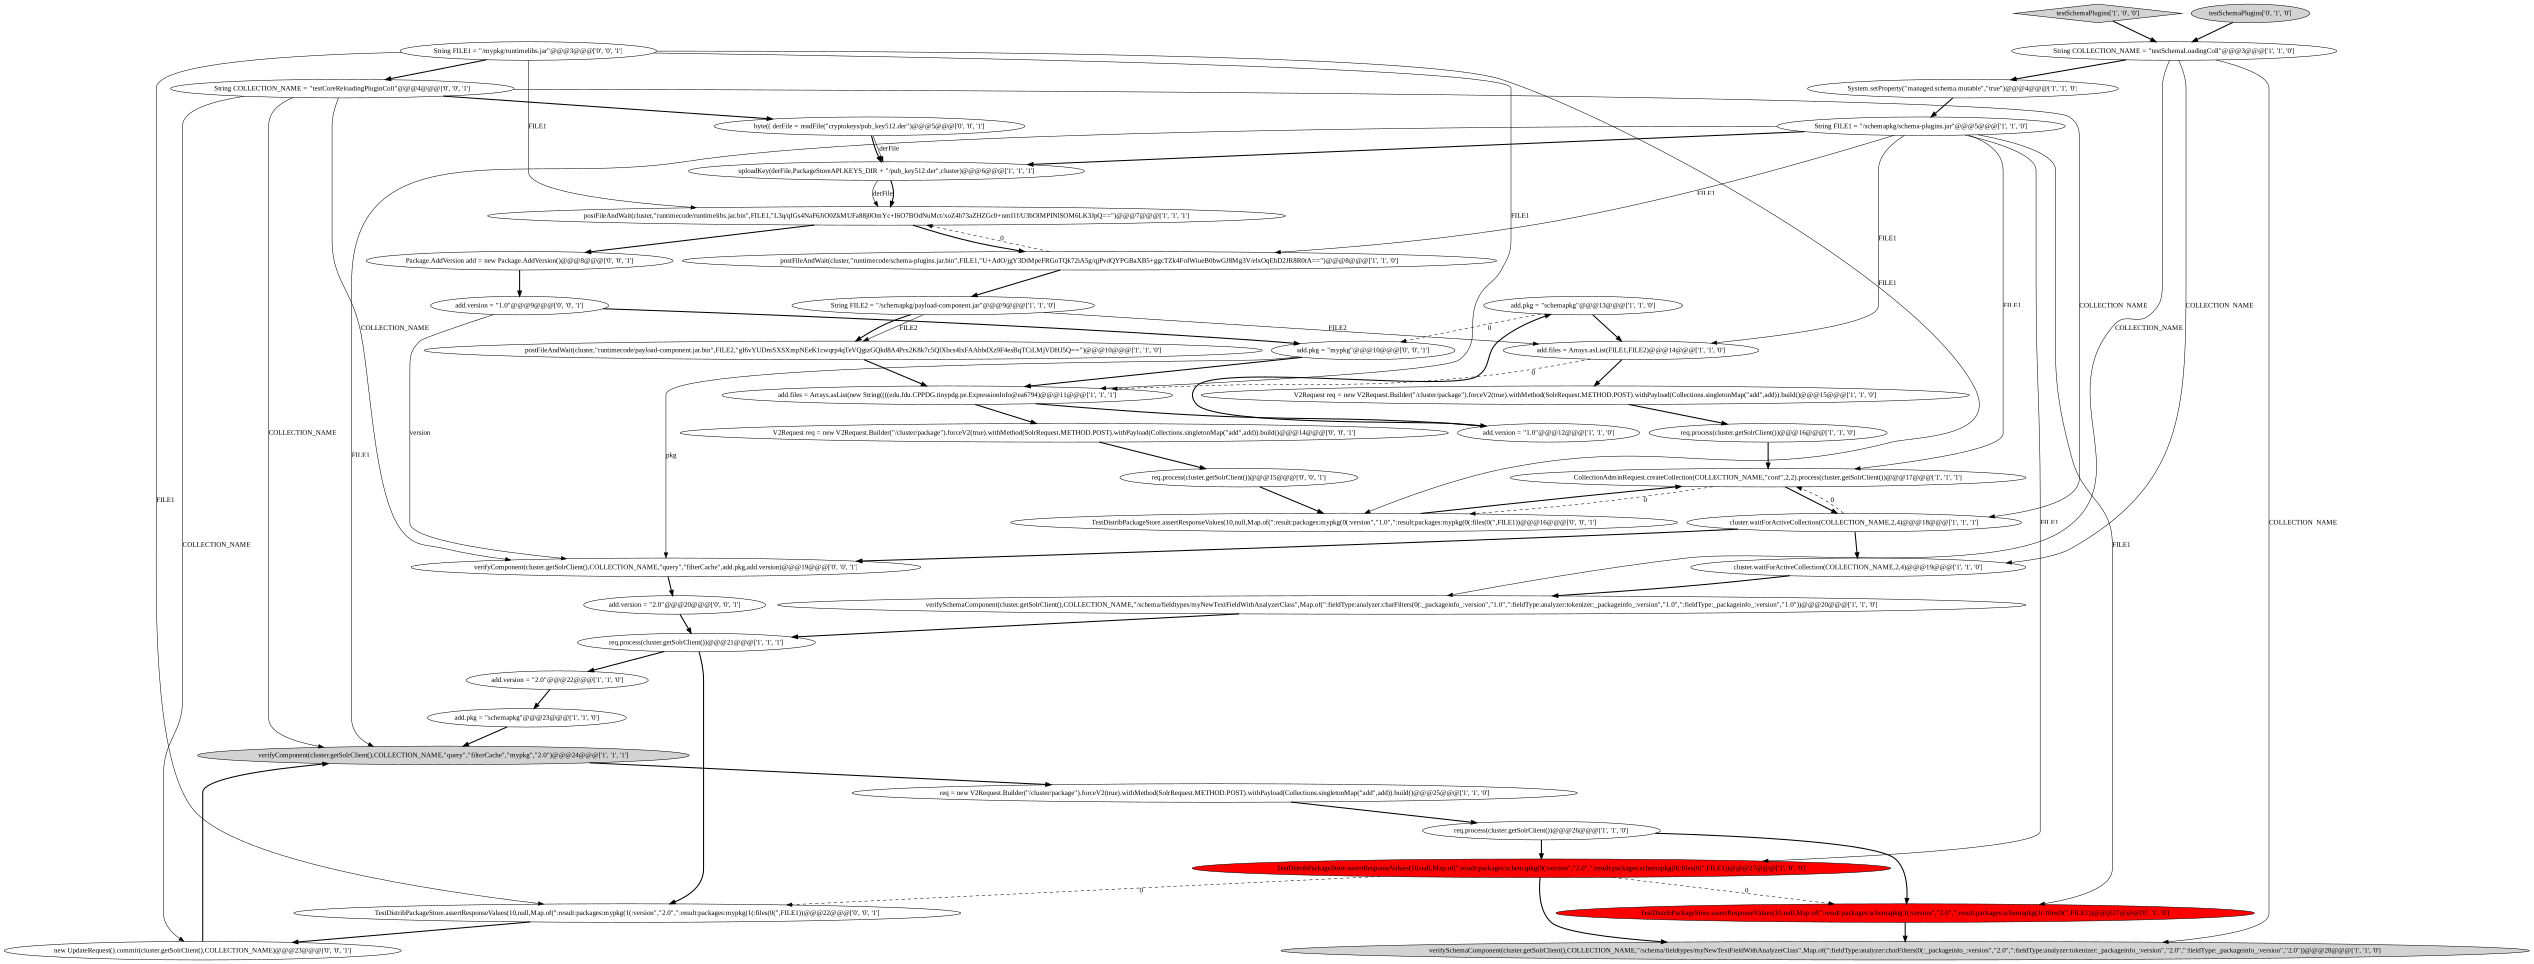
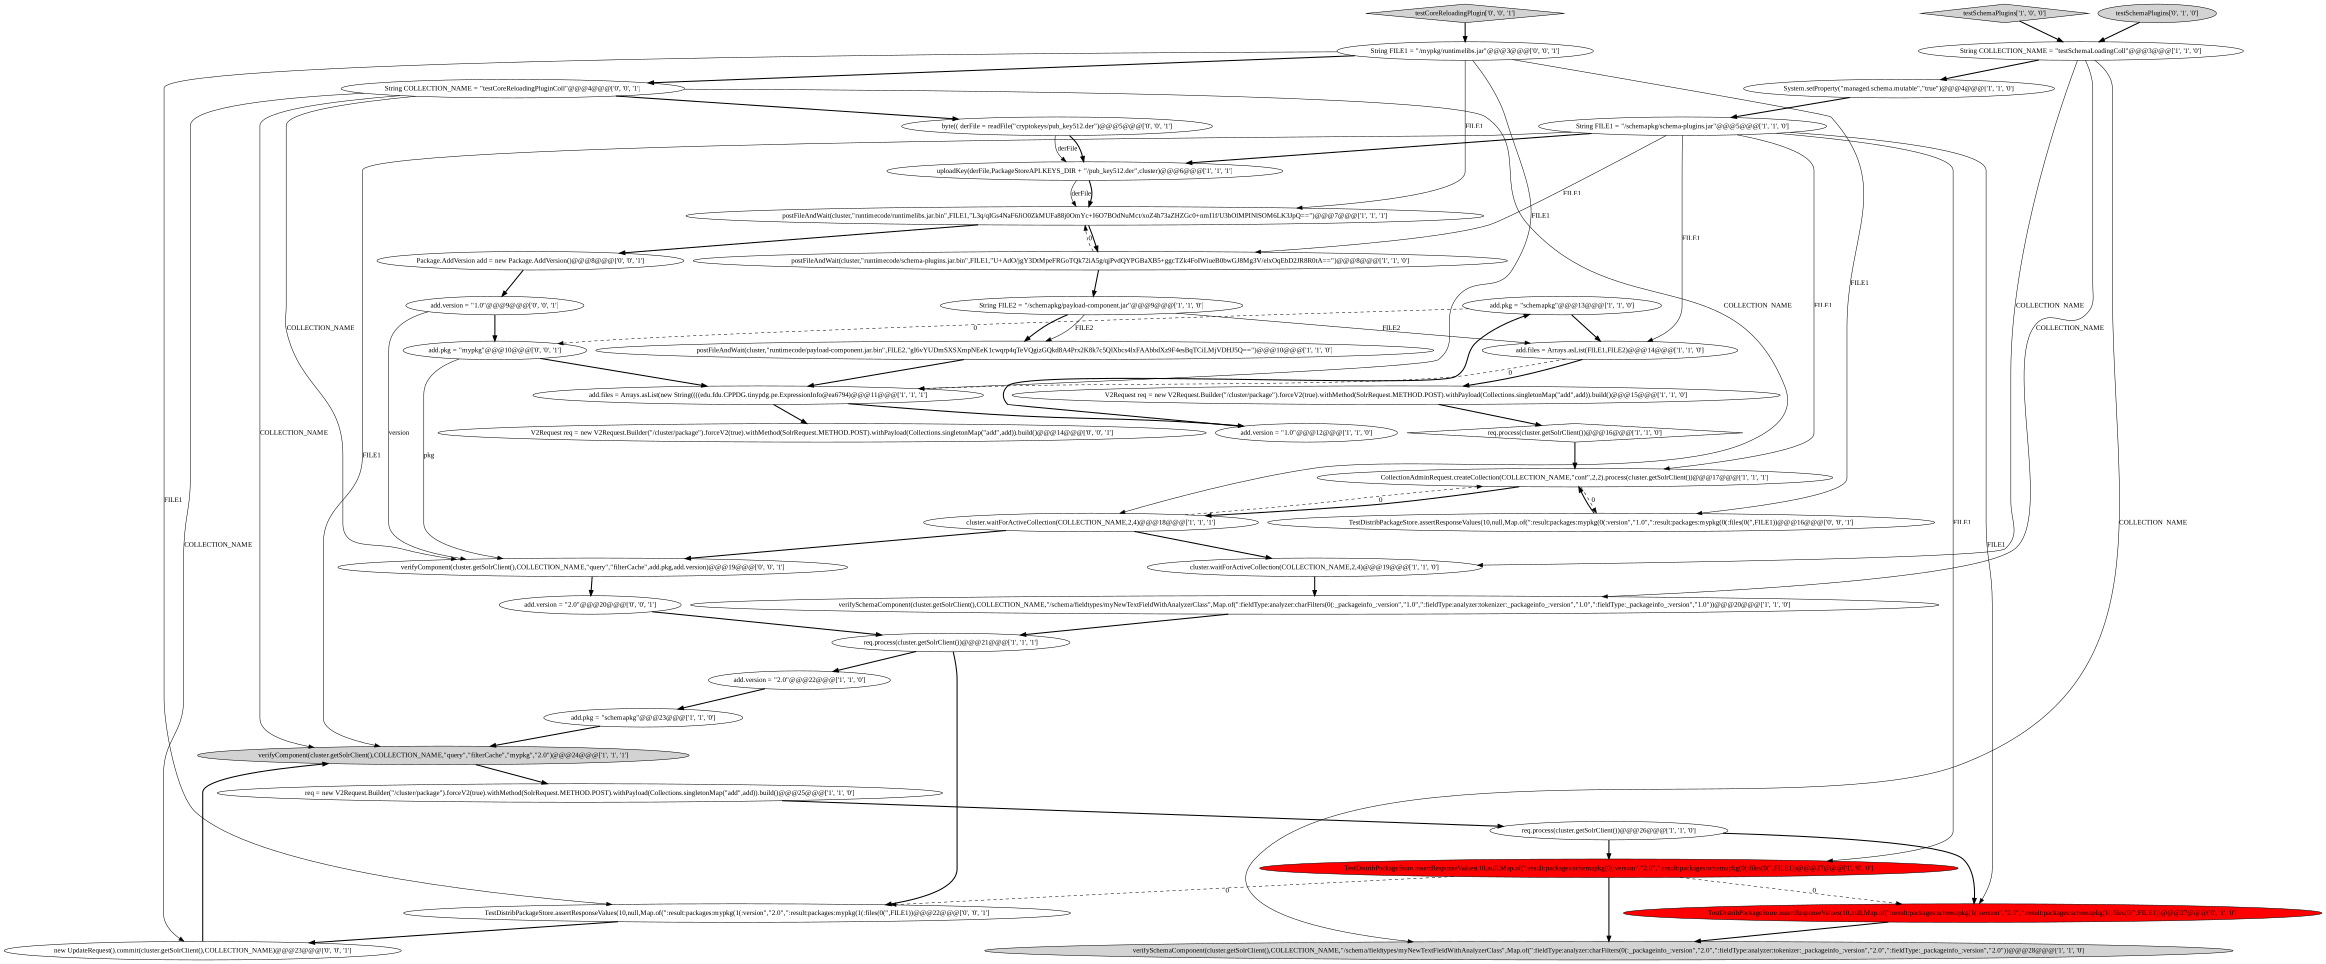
none -> (1465, 13)
(1768, 433) -> (1575, 433)
(1239, 478) -> none
